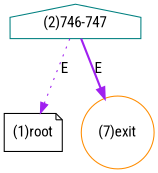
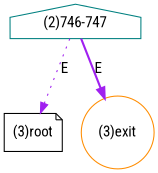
(33, 132) -> (33, 132)
(118, 132) -> (118, 132)
